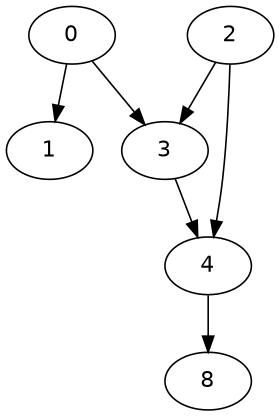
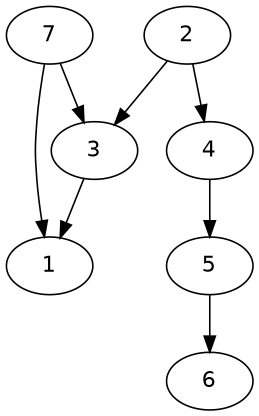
(72, 35) -> (50, 35)
(184, 200) -> (75, 201)
(208, 381) -> (210, 266)
none -> (210, 381)
